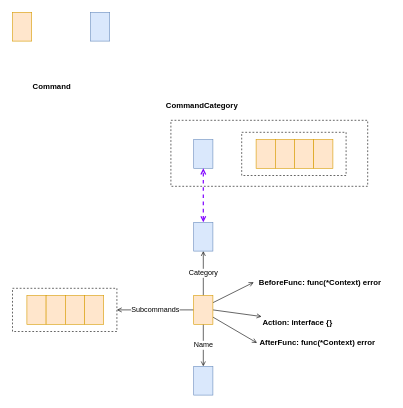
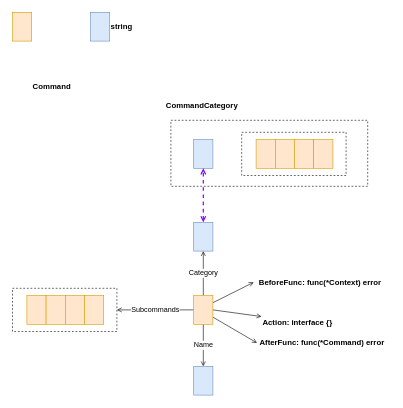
none -> (125, 27)
(324, 342) -> (324, 342)
